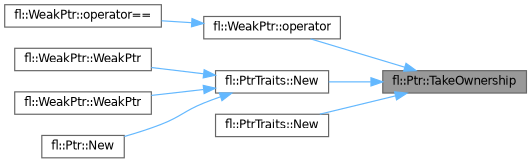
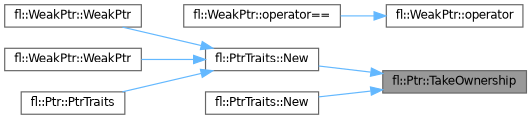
(358, 53) -> none
(83, 147) -> (73, 103)
